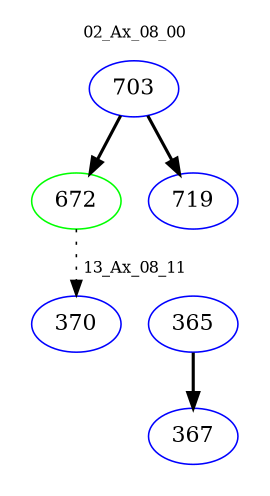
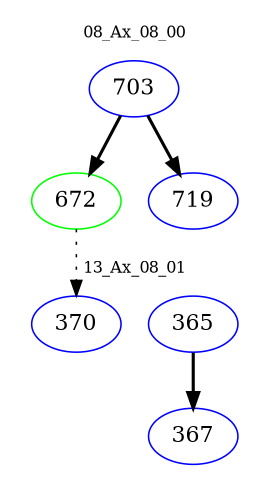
(135, 34) -> (135, 34)
(135, 269) -> (135, 269)
